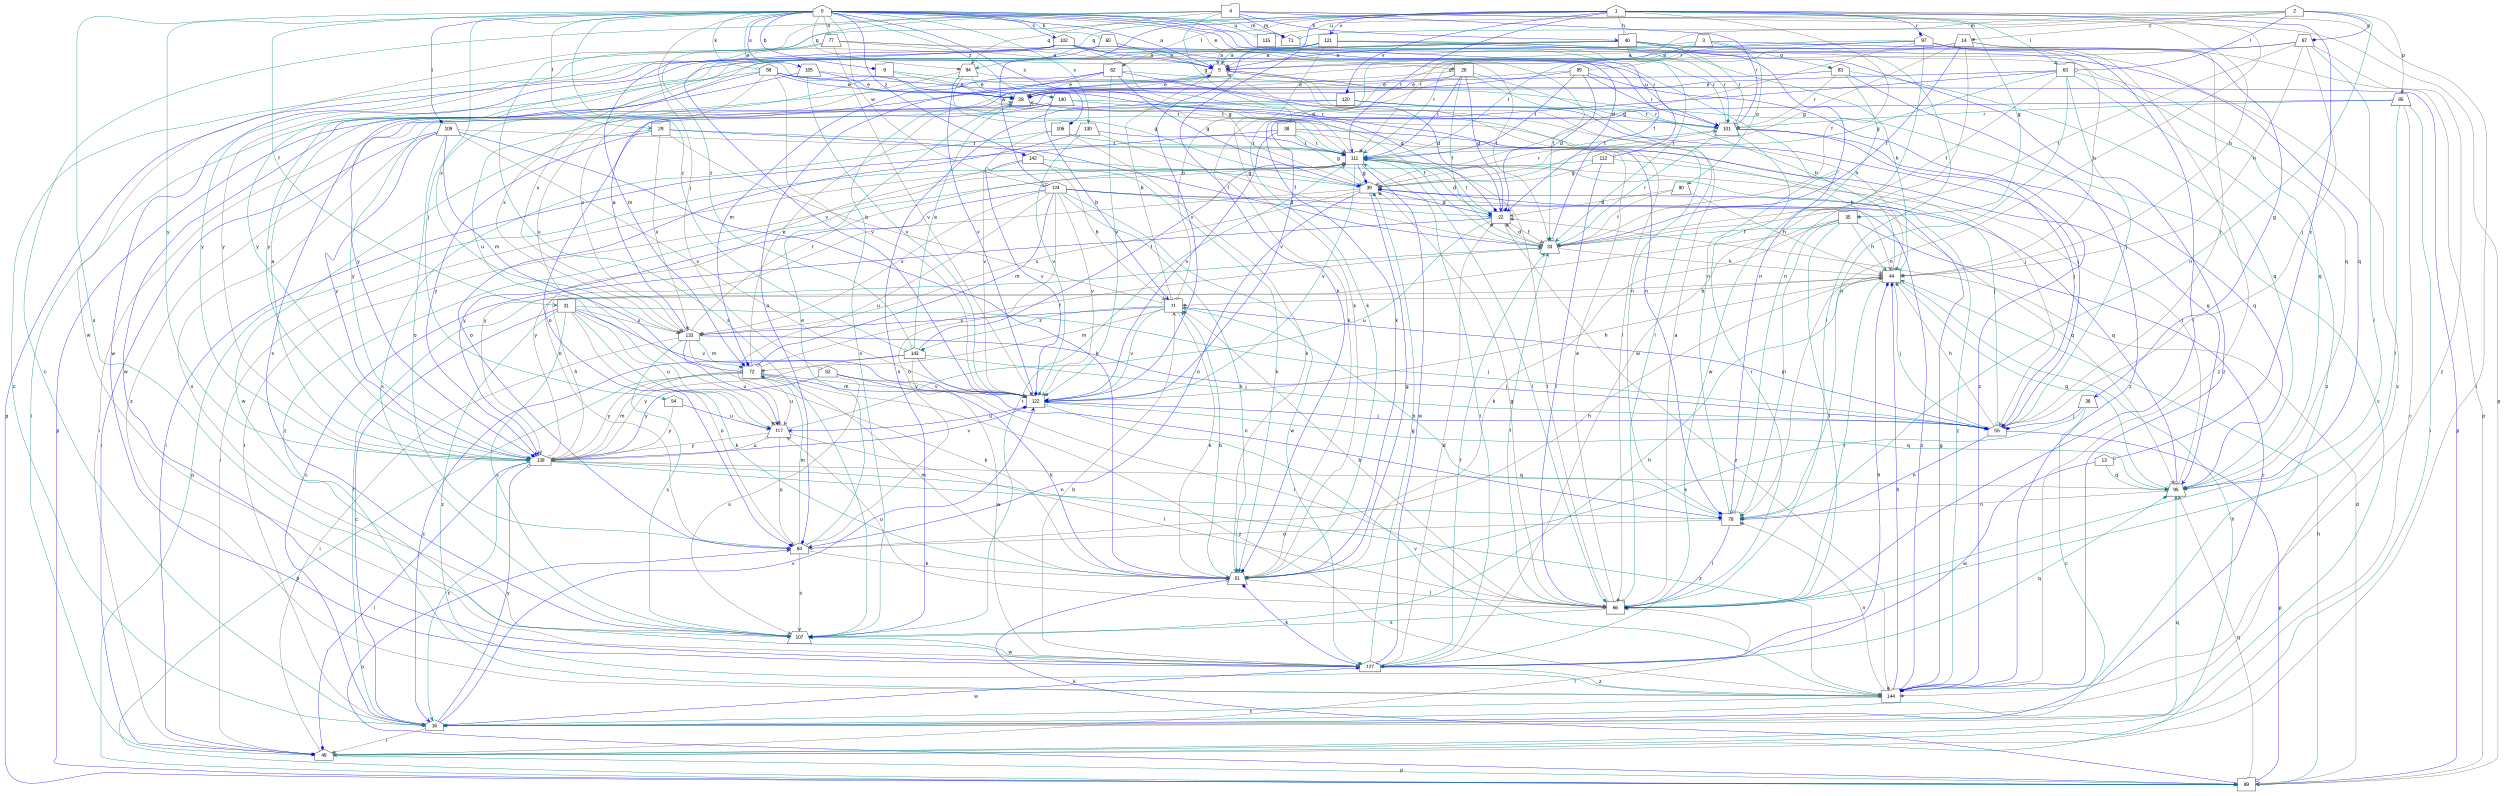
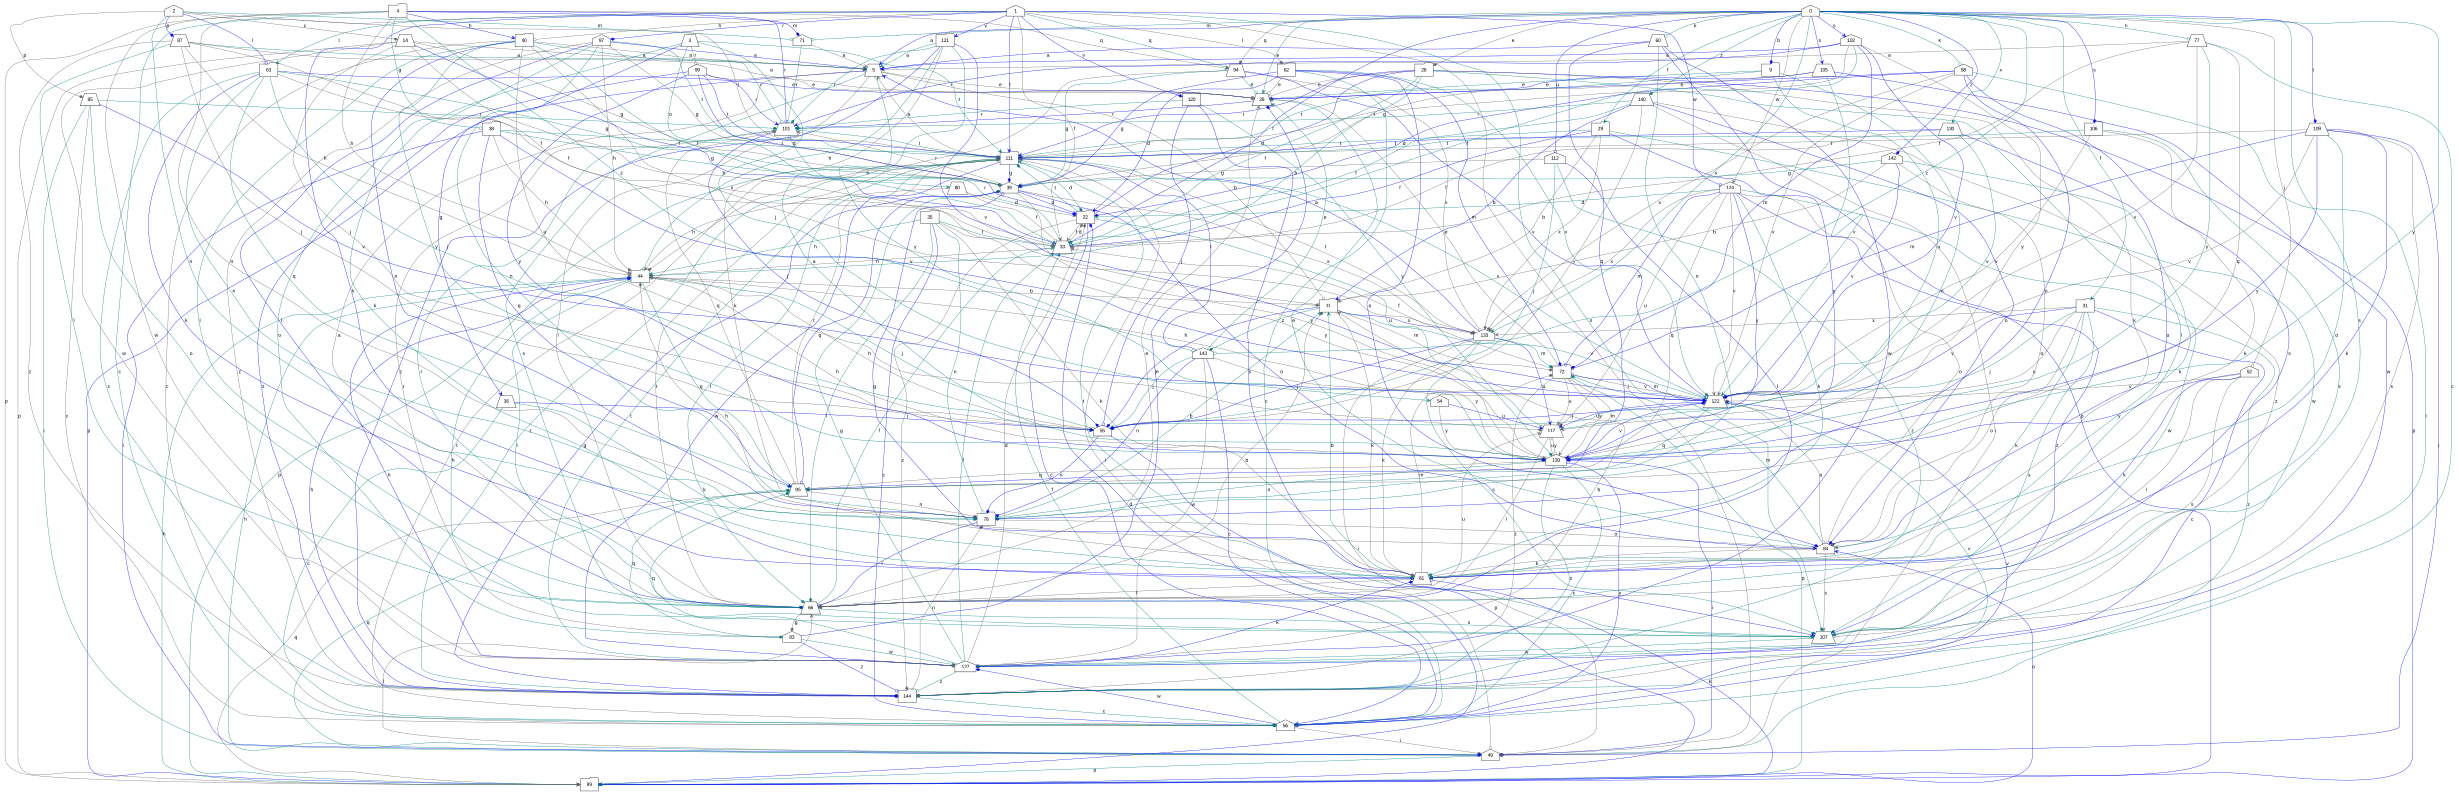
(1976, 33) -> none
(1218, 35) -> none
(1266, 41) -> none
(1523, 64) -> (492, 58)
(2122, 215) -> (685, 256)
(2146, 348) -> (1409, 728)
(2396, 354) -> (191, 354)
(1036, 402) -> (1715, 402)
(1510, 406) -> (797, 618)
(2104, 461) -> none
(780, 492) -> (1806, 456)
(1615, 608) -> (811, 608)
(434, 726) -> (1285, 726)
